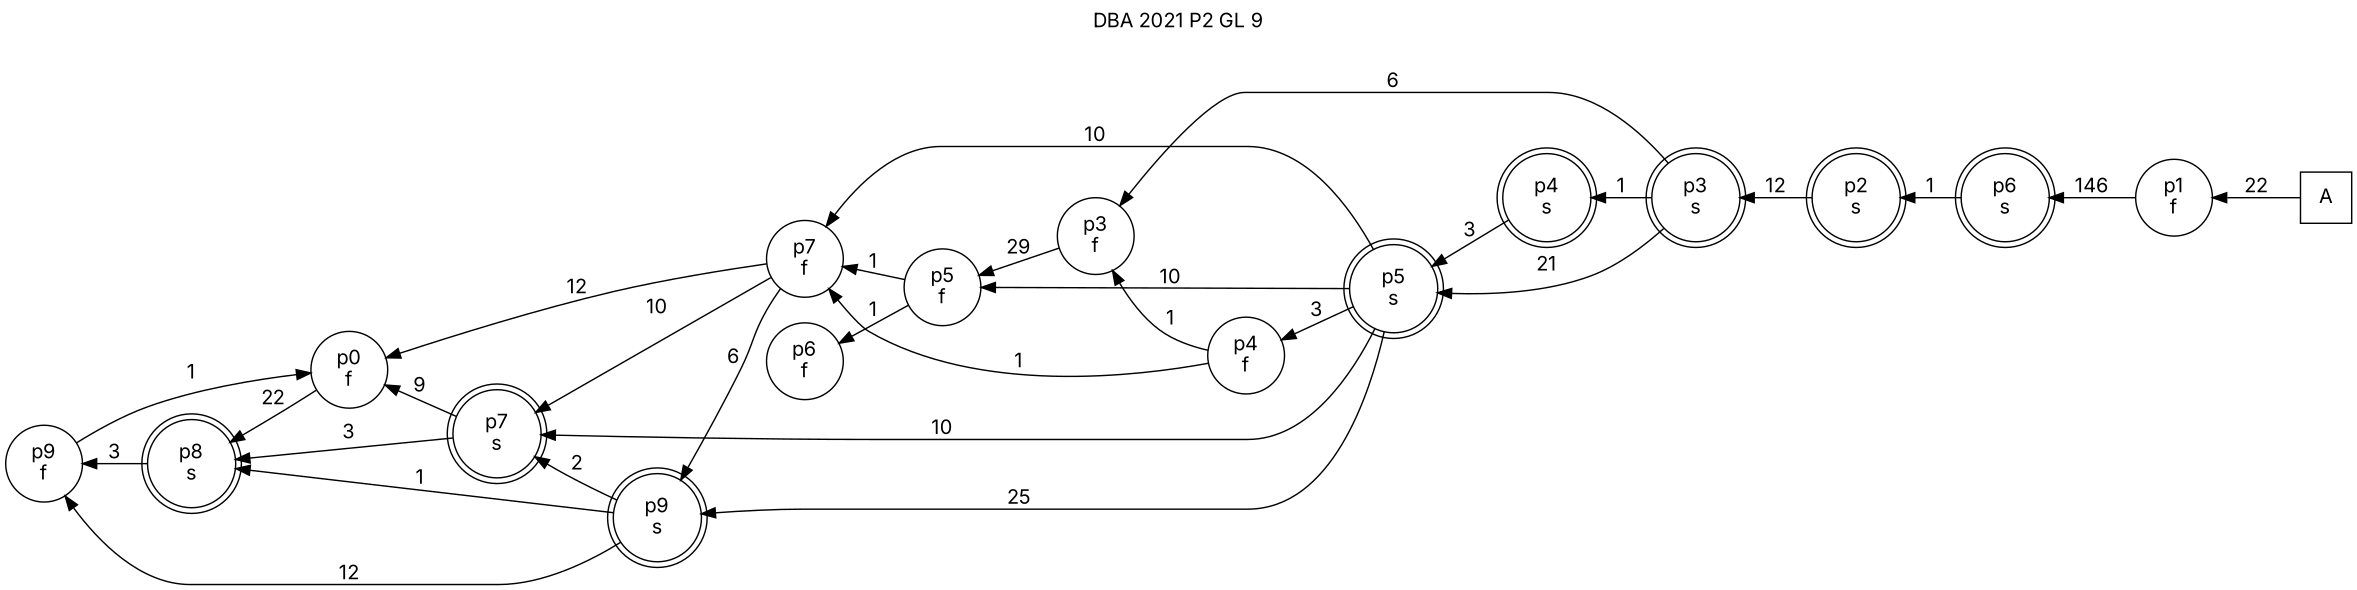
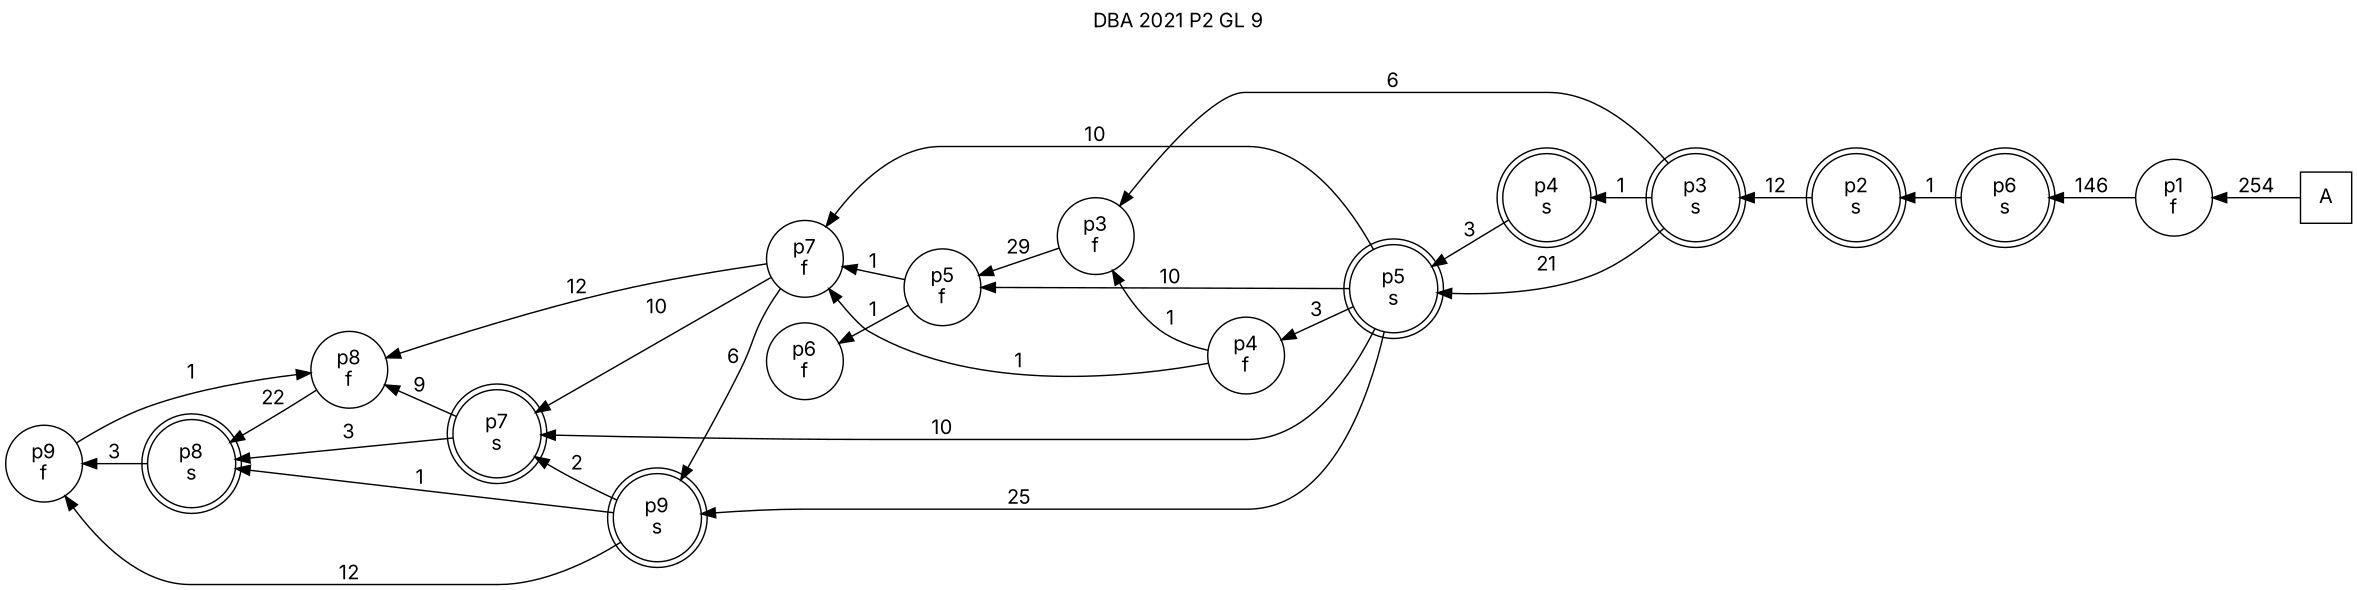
(2256, 187) -> (2256, 187)
(349, 370) -> (349, 370)
